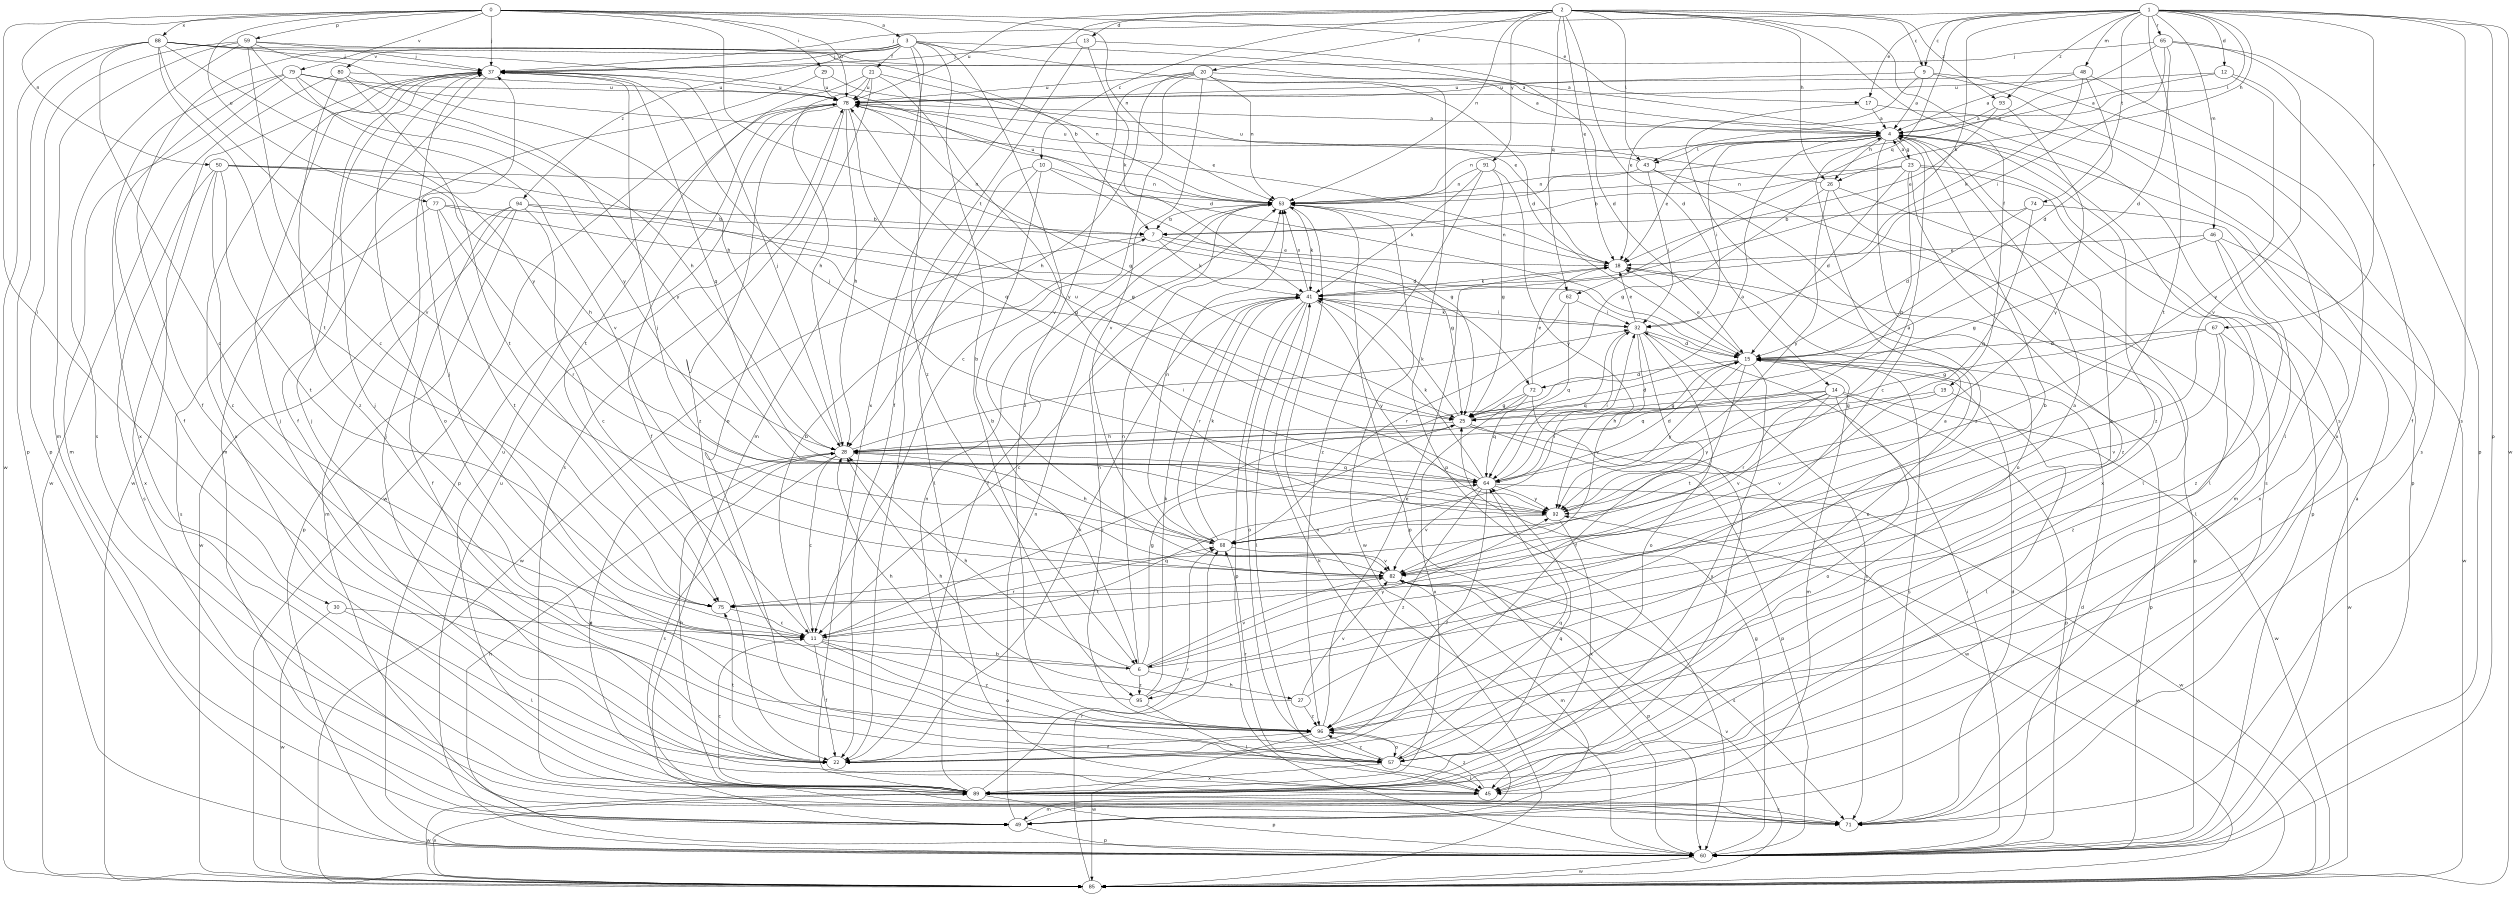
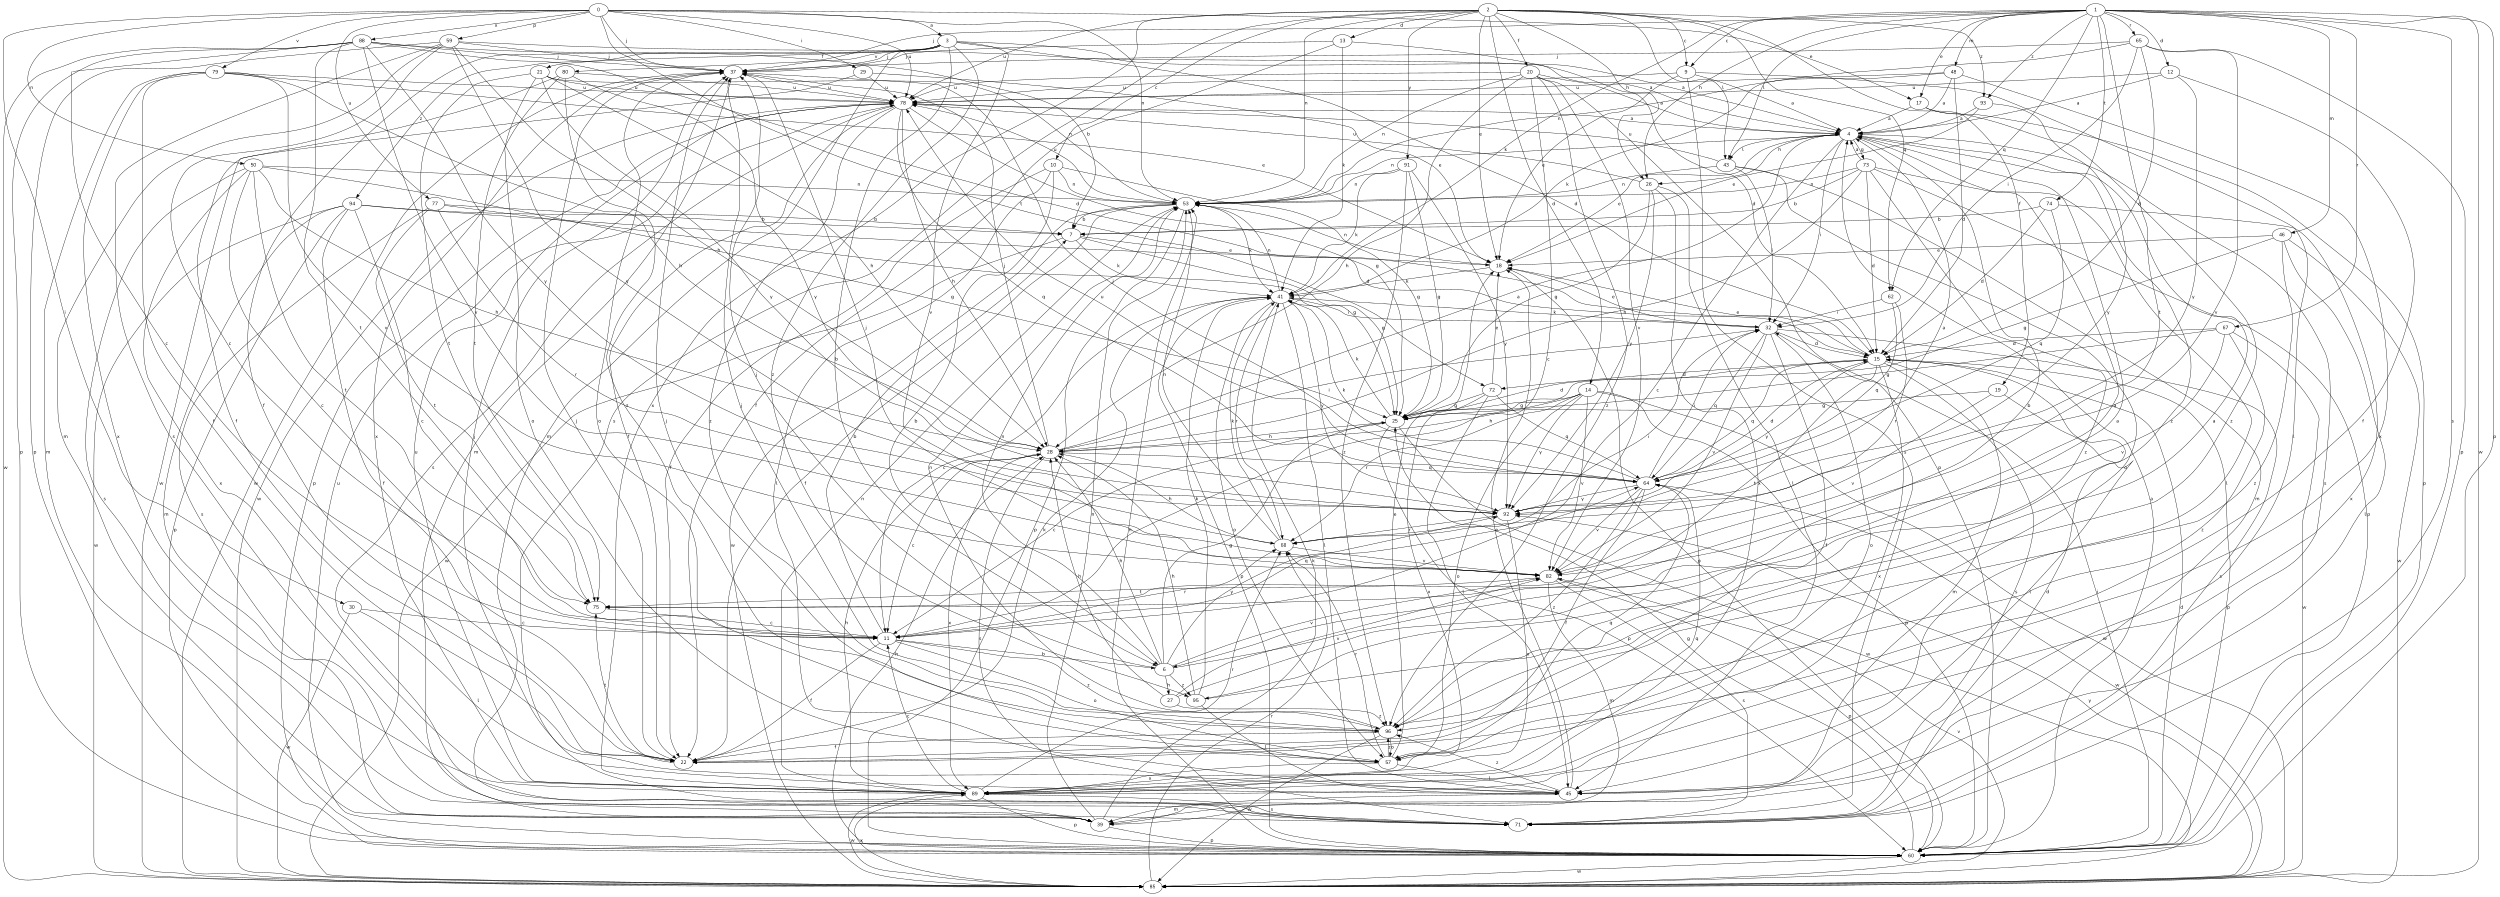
(1911, 165) -> (1866, 165)
(1427, 445) -> (1497, 542)
(869, 461) -> none
(2139, 701) -> (2090, 701)
(1018, 825) -> (1100, 825)
